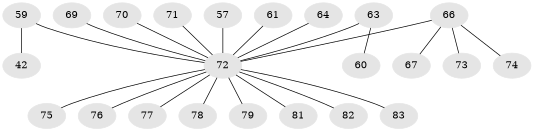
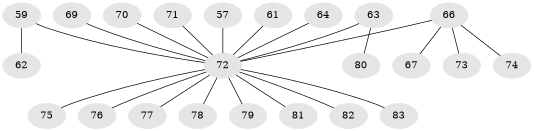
(22, 66) -> (22, 66)
(361, 66) -> (361, 66)
